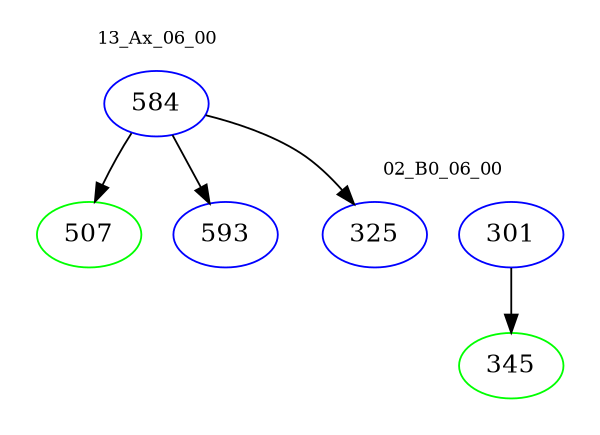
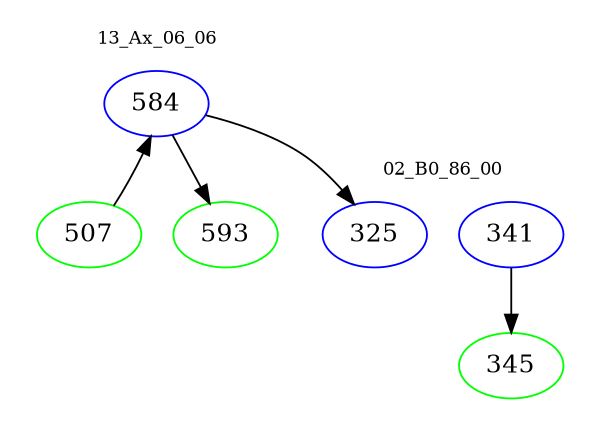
(157, 39) -> (157, 39)
(116, 159) -> (129, 180)
(443, 170) -> (443, 170)
(226, 235) -> (226, 235)
(511, 235) -> (511, 235)
